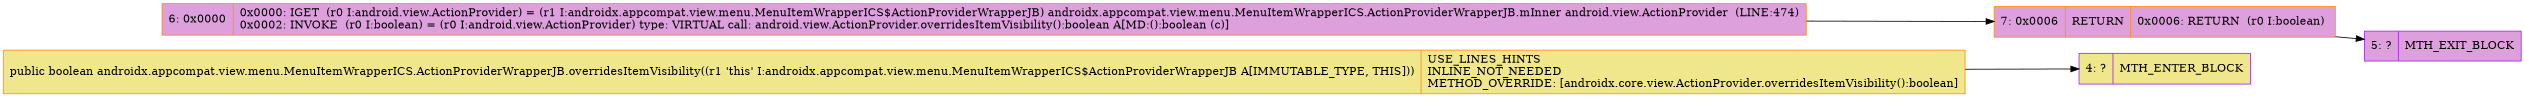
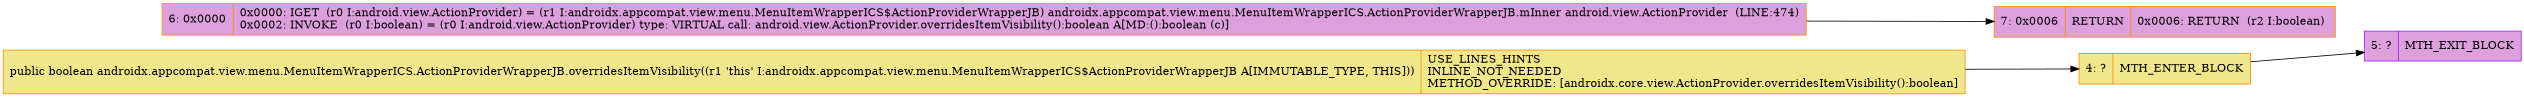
(2233, 21) -> (2233, 21)
(2346, 38) -> (2303, 57)
(2165, 69) -> (2165, 69)
